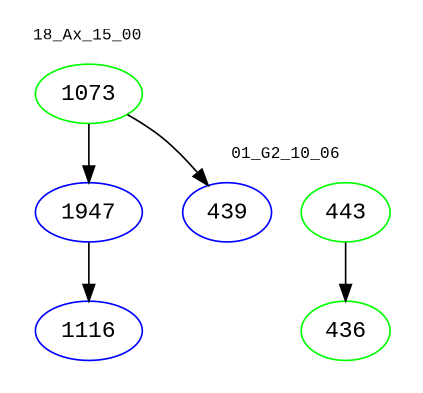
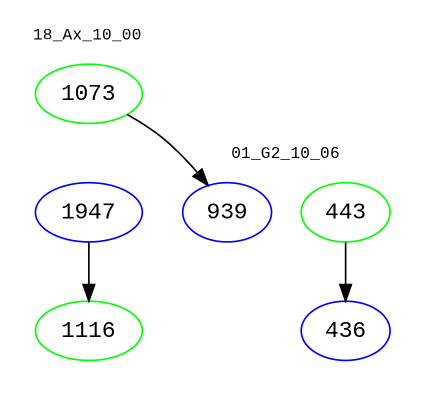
(88, 35) -> (88, 35)
(89, 145) -> none
(227, 212) -> (227, 212)
(89, 331) -> (89, 331)
(346, 331) -> (346, 331)
